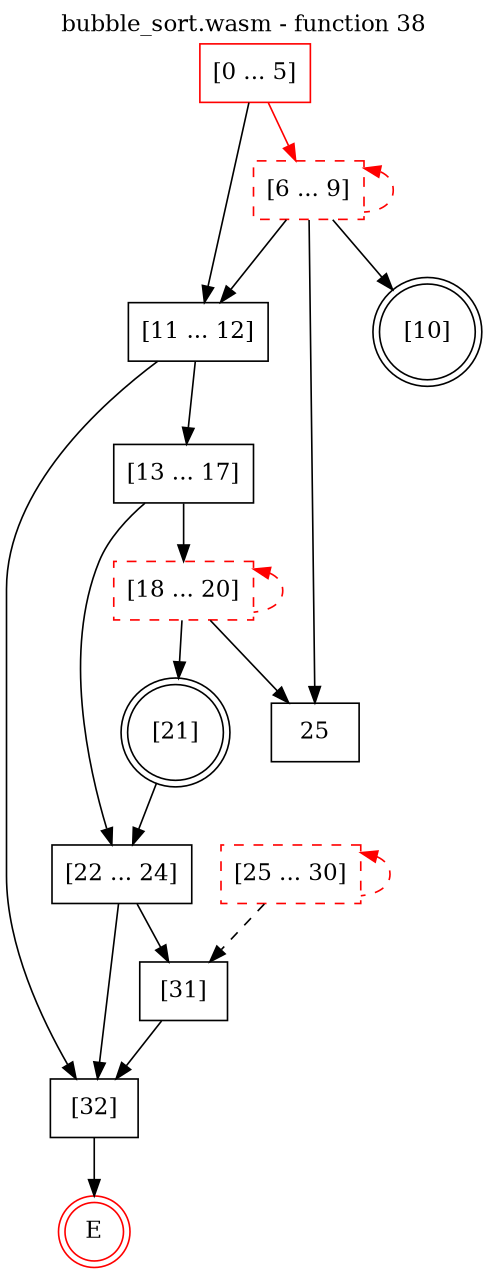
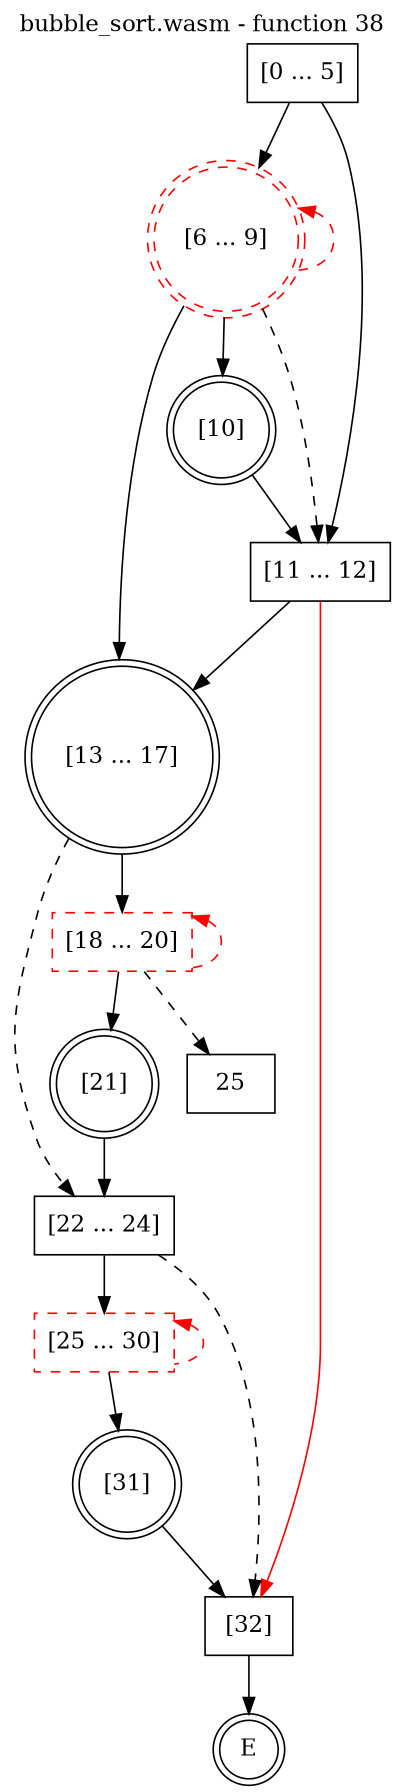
(255, 73) -> (303, 73)
(279, 124) -> (278, 128)
(309, 190) -> (226, 239)
(259, 254) -> (300, 415)
(312, 453) -> (133, 470)
(184, 474) -> (122, 757)
none -> (271, 502)
(244, 656) -> (171, 1006)
(81, 658) -> (16, 1012)
(6, 691) -> (320, 1095)
(149, 926) -> (104, 1276)
(243, 927) -> (112, 1393)
(109, 983) -> (249, 1402)
(184, 991) -> (127, 1484)
(94, 1232) -> (249, 1750)
